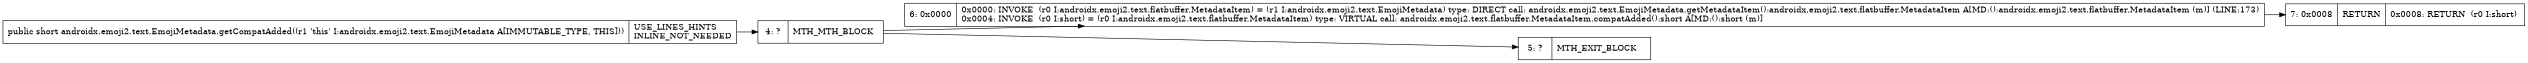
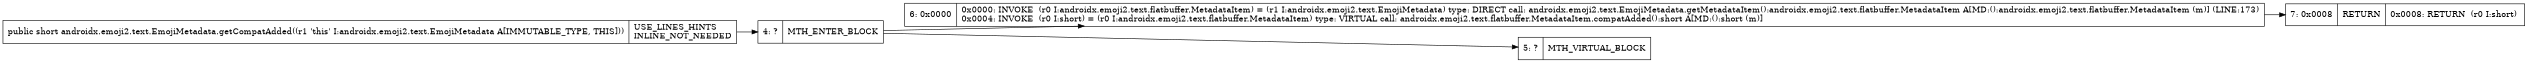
(833, 32) -> (833, 32)
(1597, 48) -> (1597, 48)
